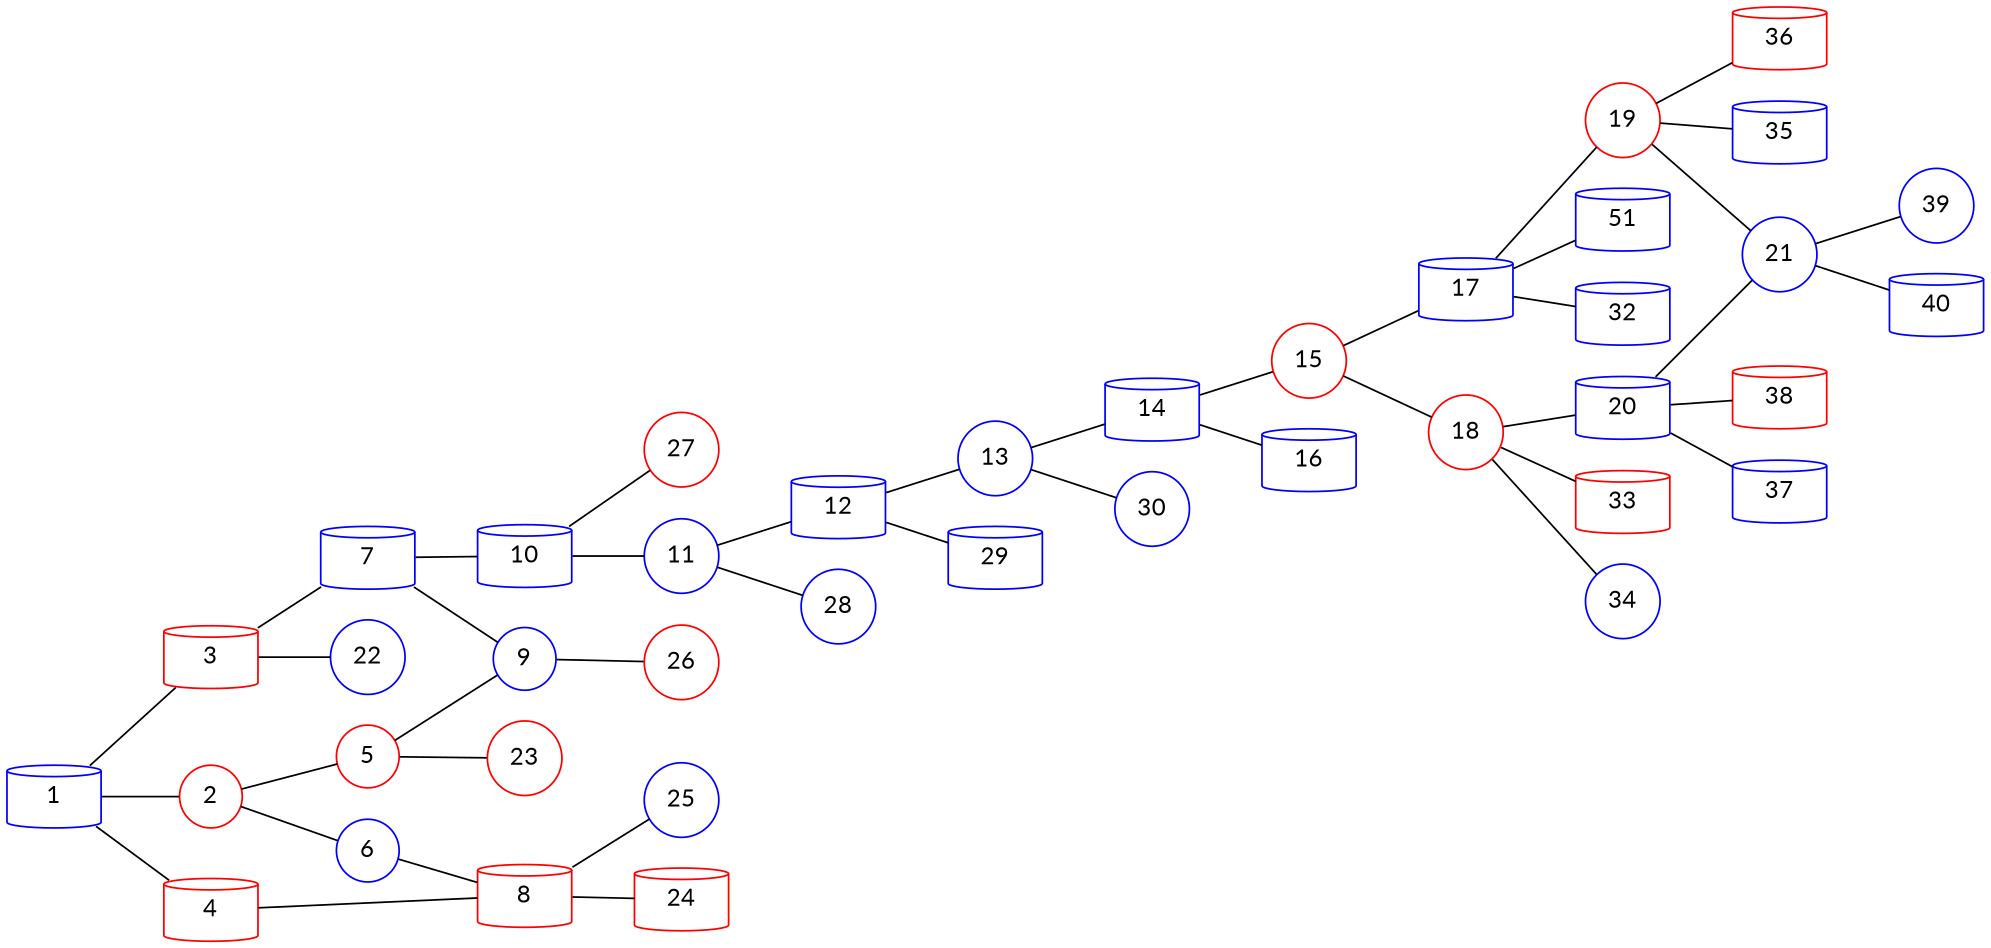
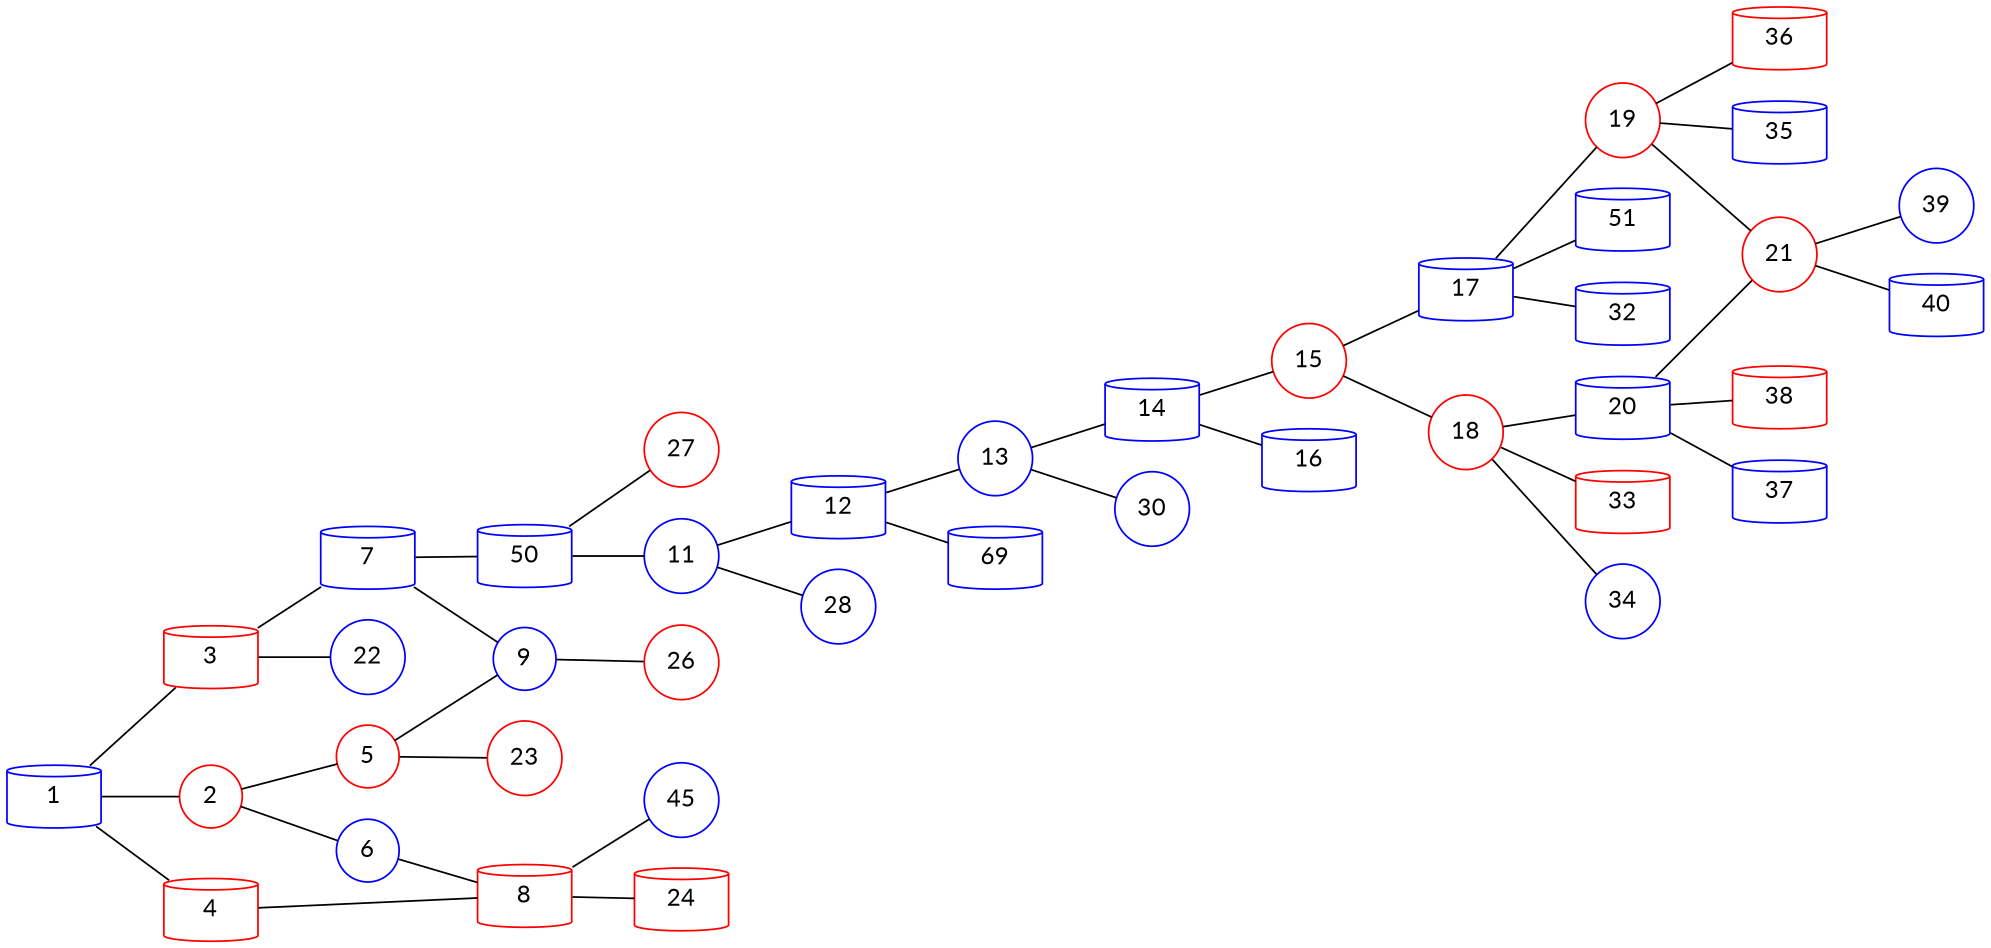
(1780, 254) -> (1780, 254)
(525, 556) -> (525, 556)
(995, 558) -> (995, 558)
(682, 800) -> (682, 800)
